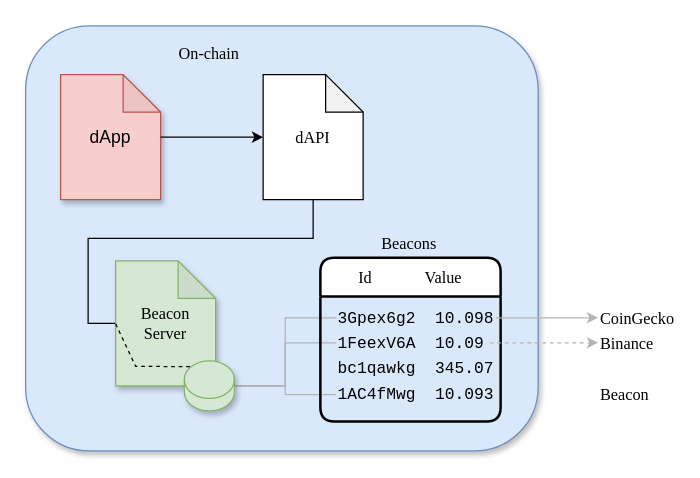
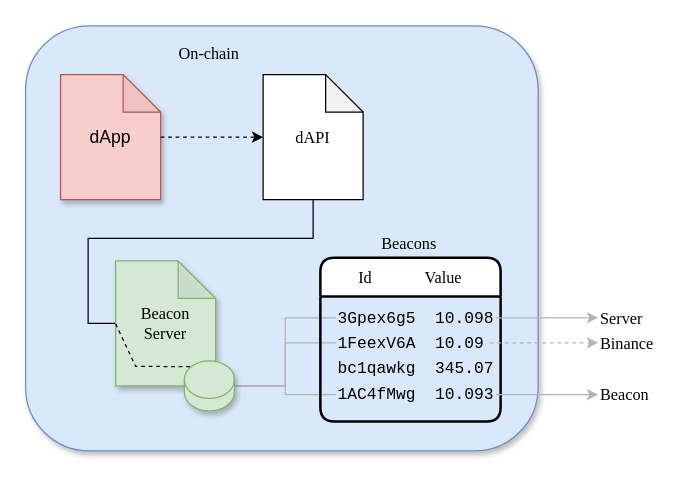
(207, 137) -> (207, 137)
(401, 318) -> (401, 318)
(636, 318) -> (626, 318)
none -> (502, 394)
